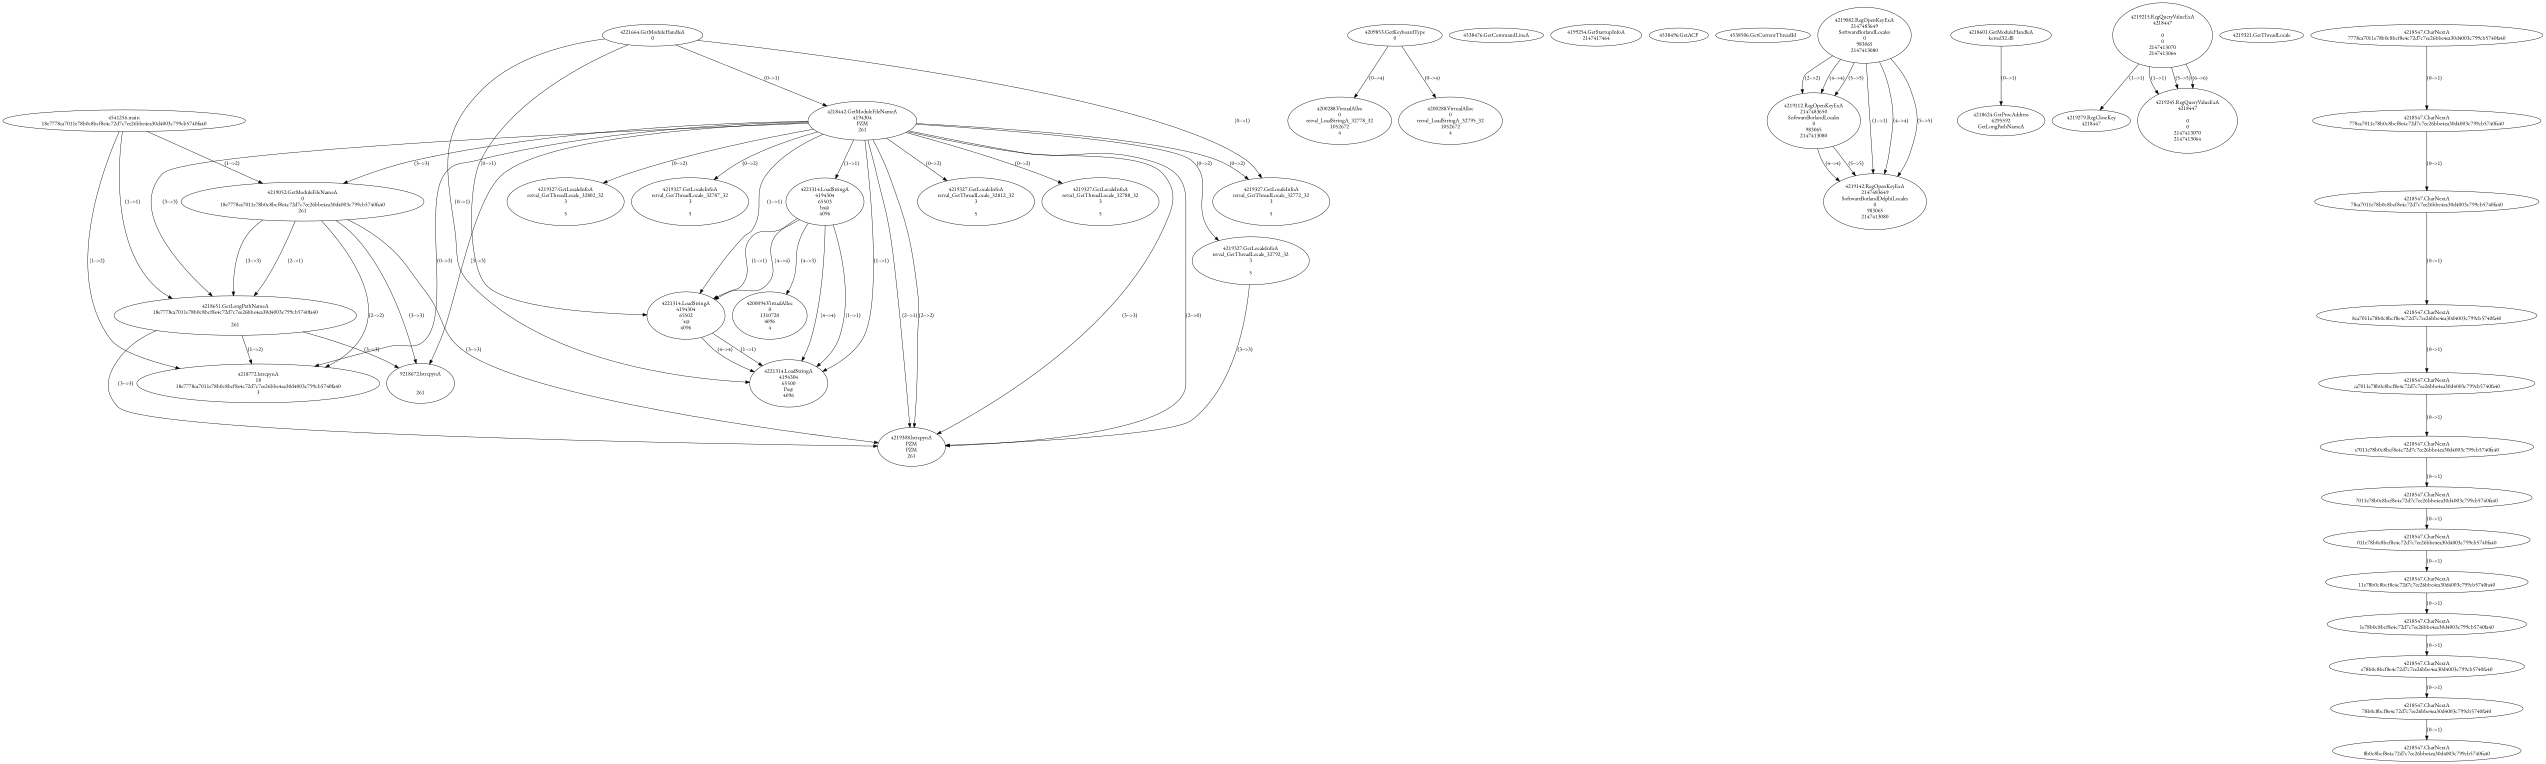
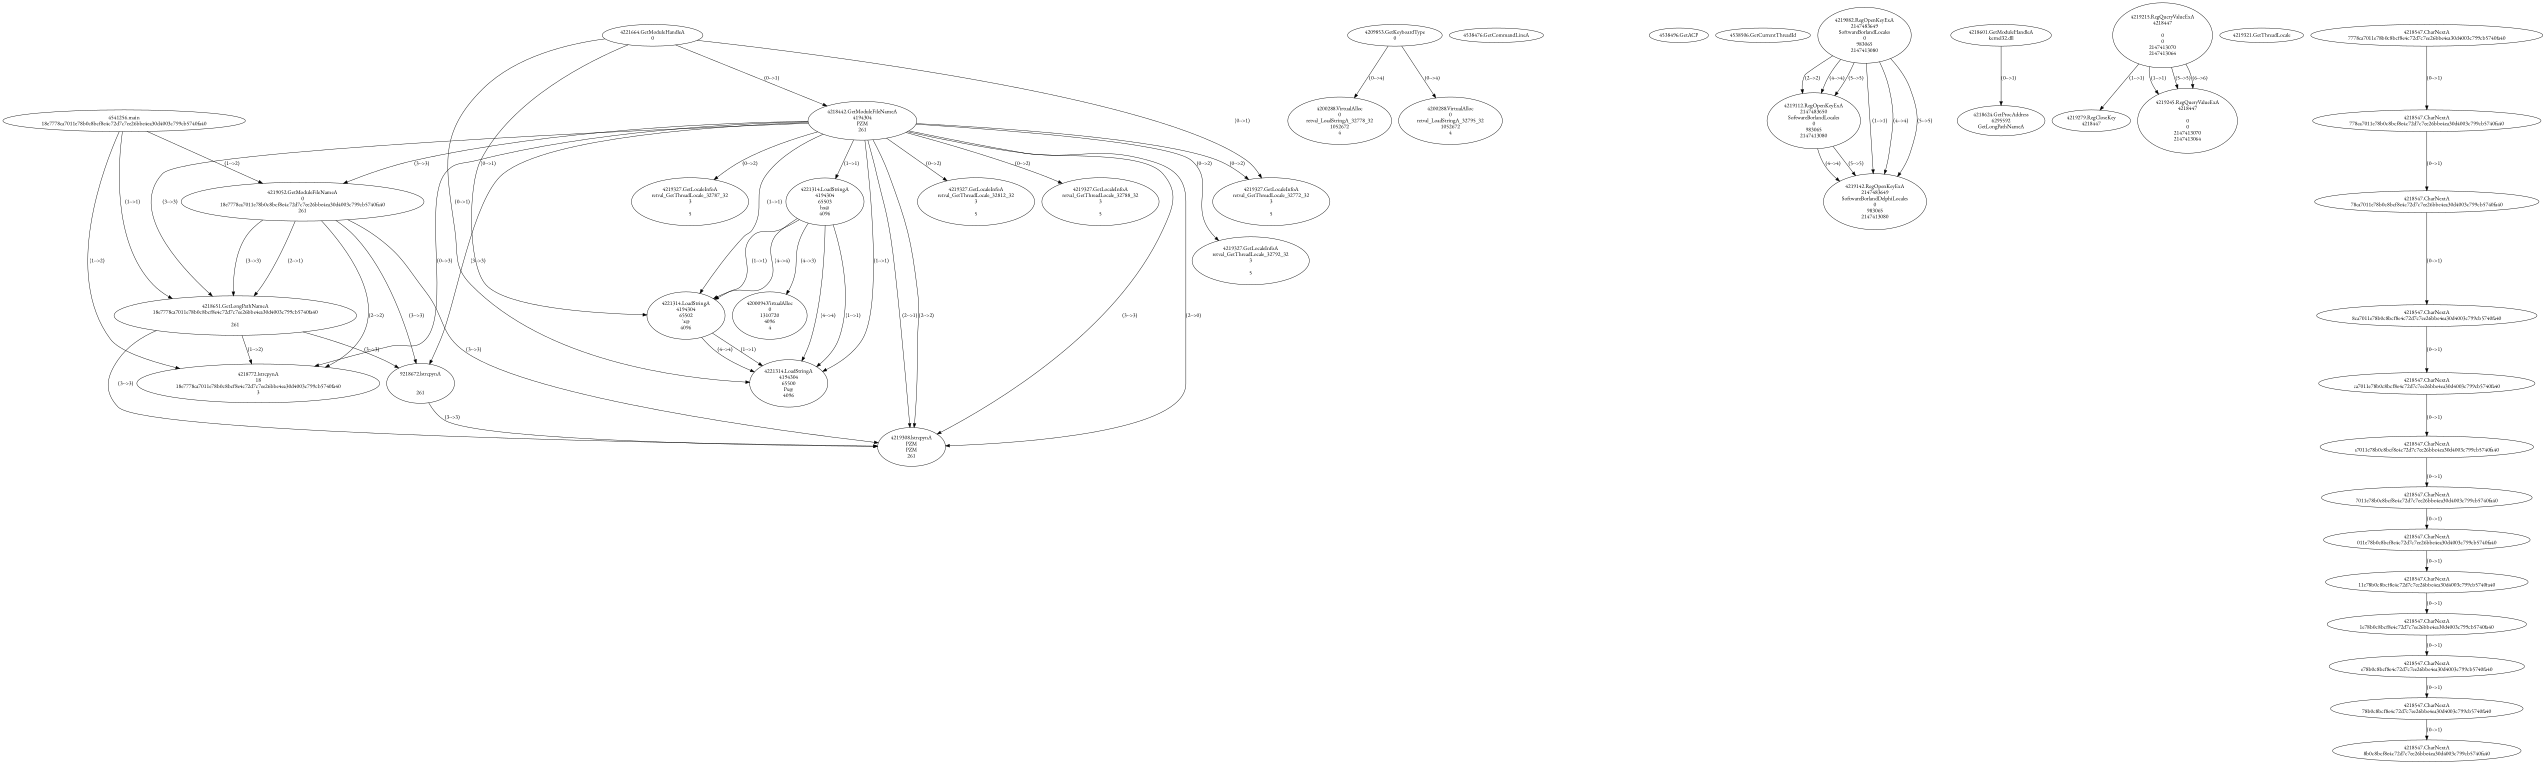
(1596, 35) -> none
(566, 202) -> none
(1147, 431) -> (567, 437)
